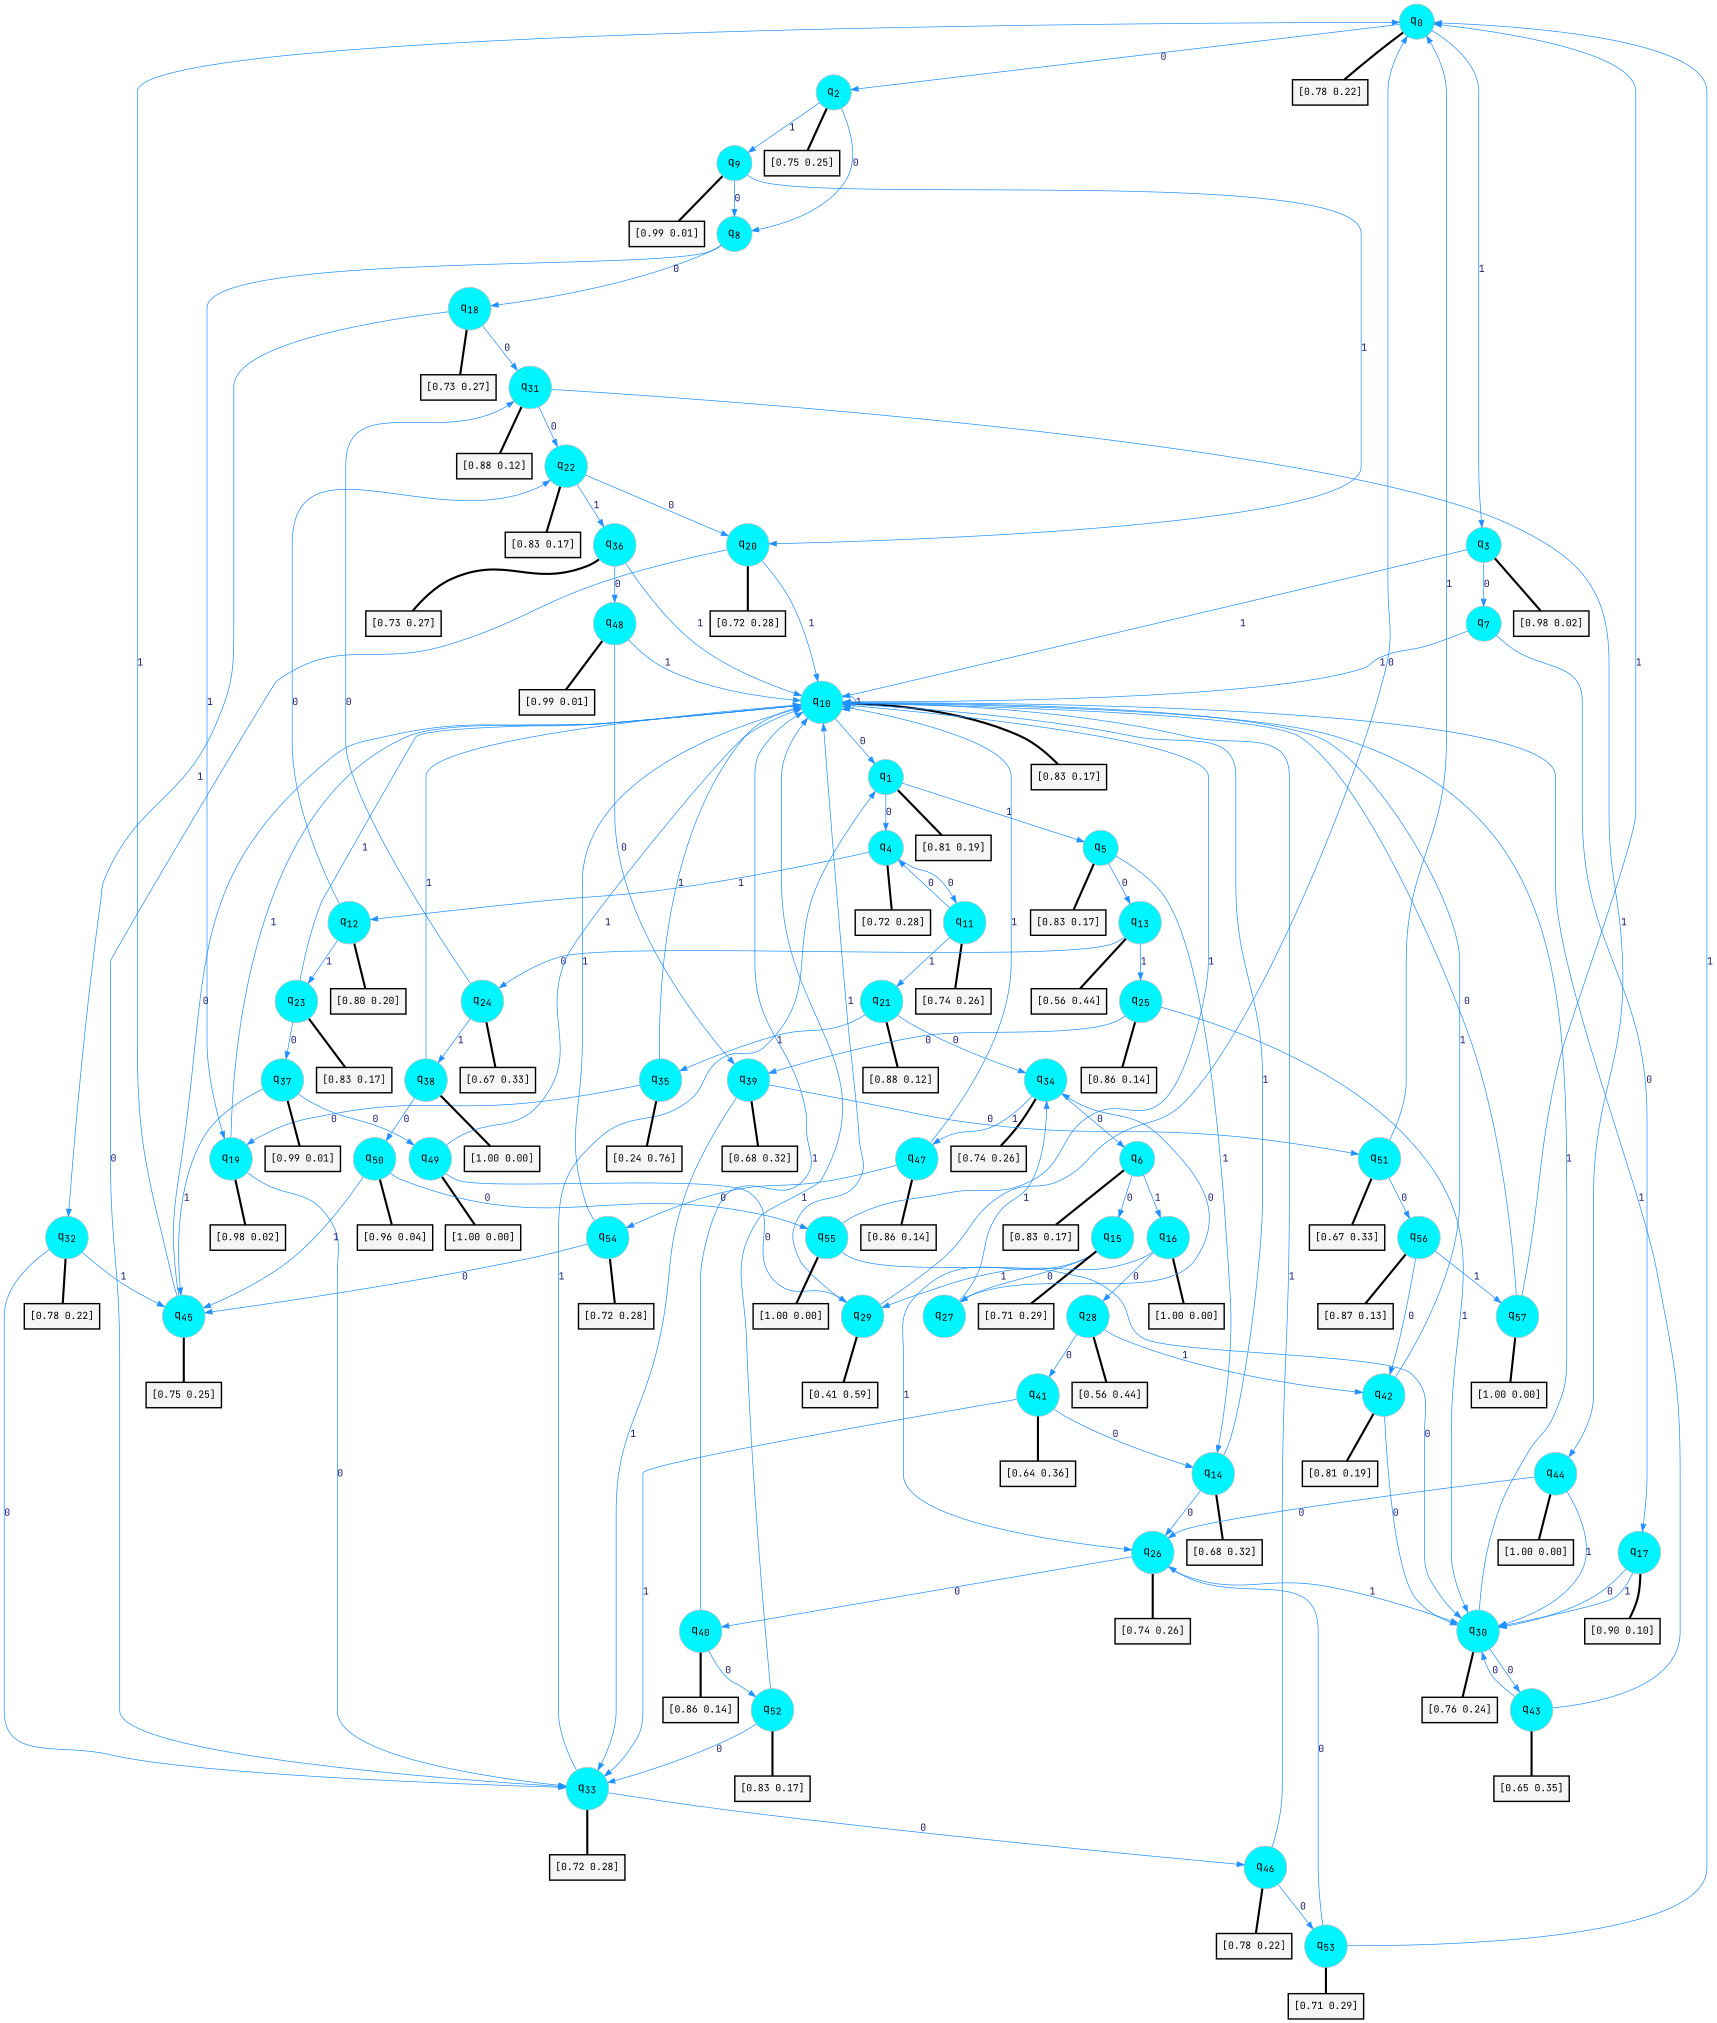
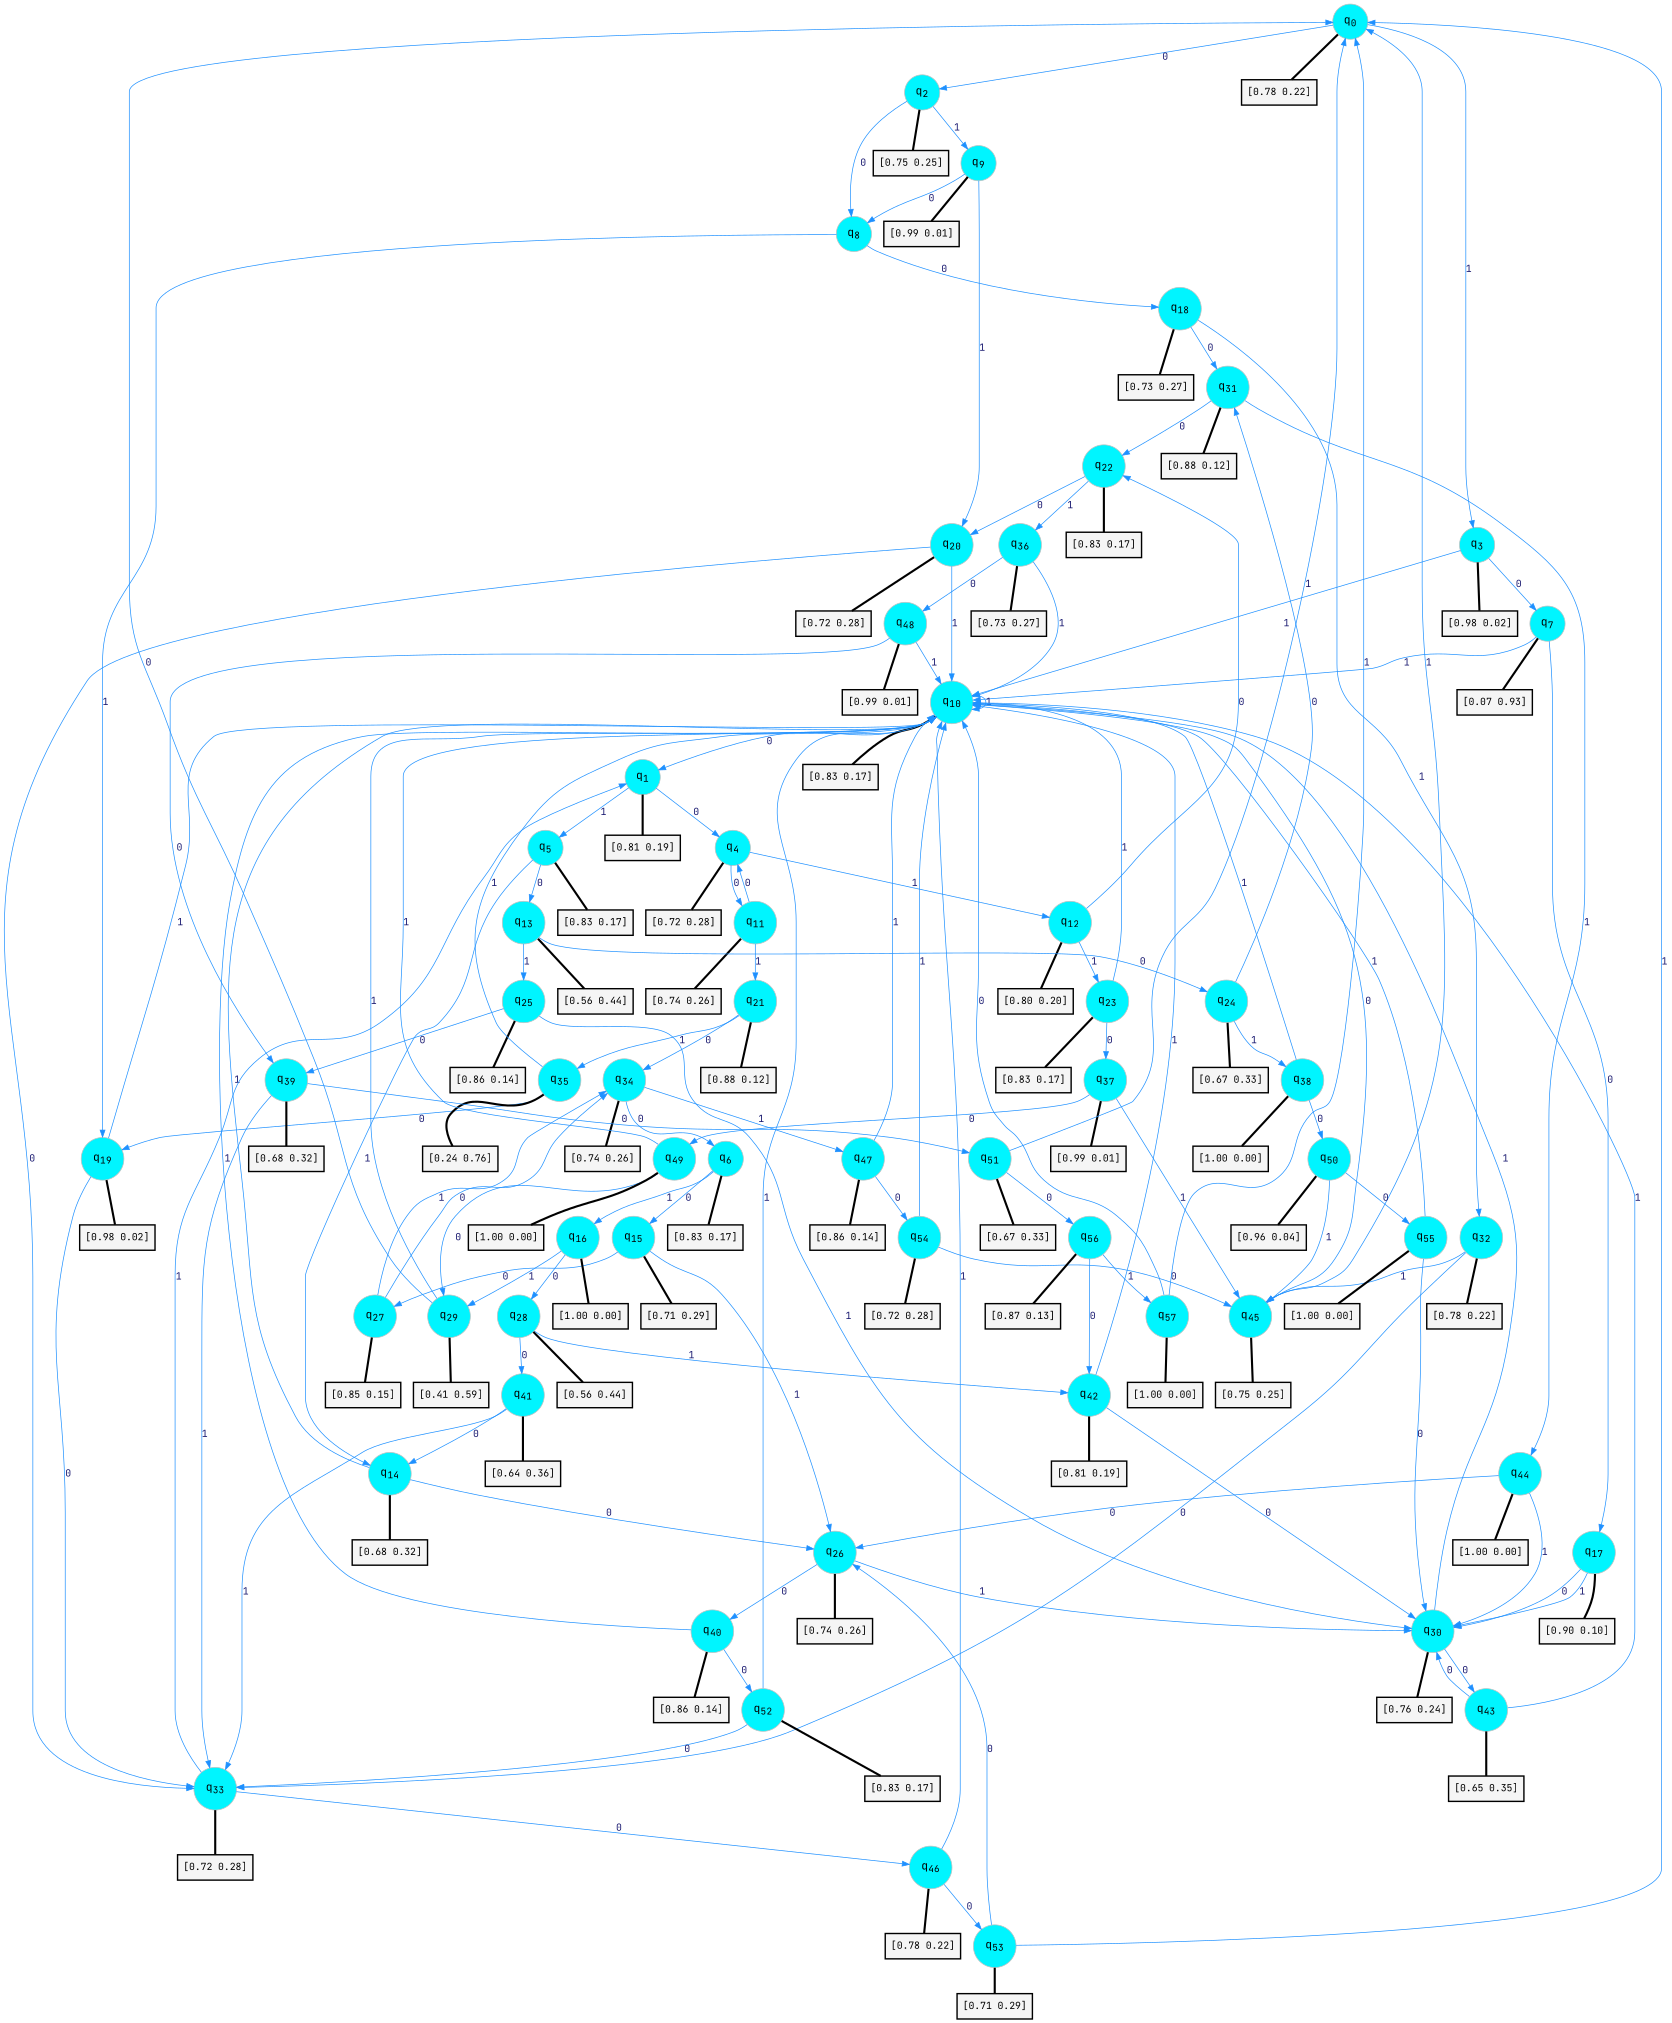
none -> (1495, 702)
none -> (363, 1395)
